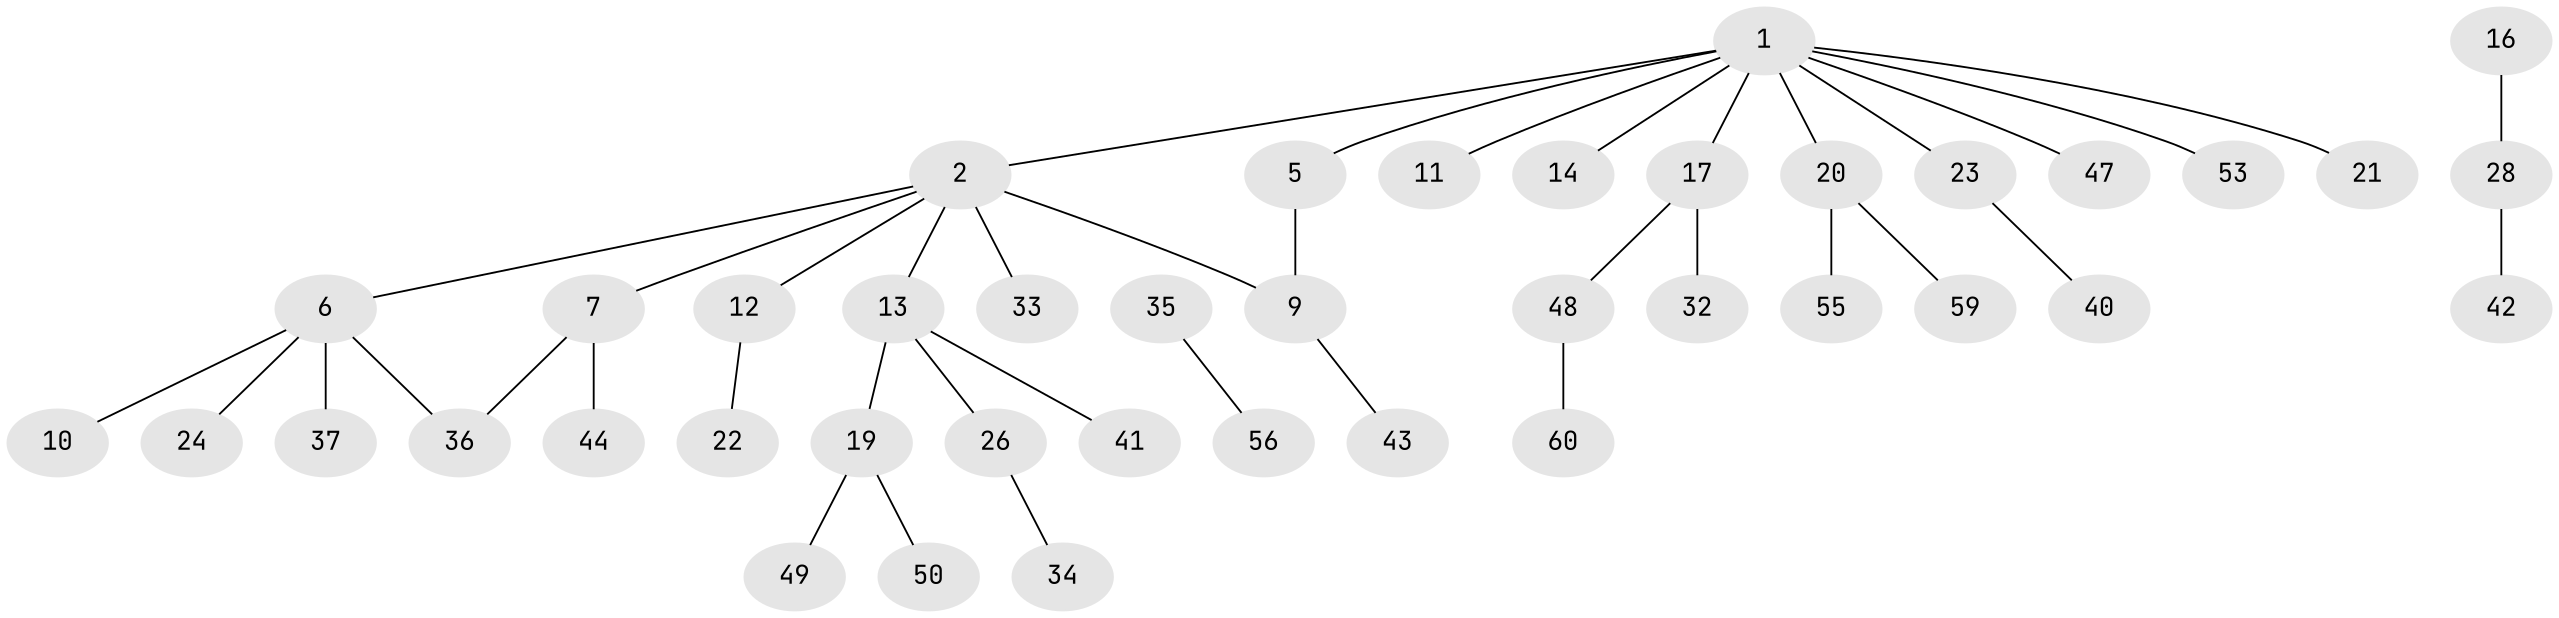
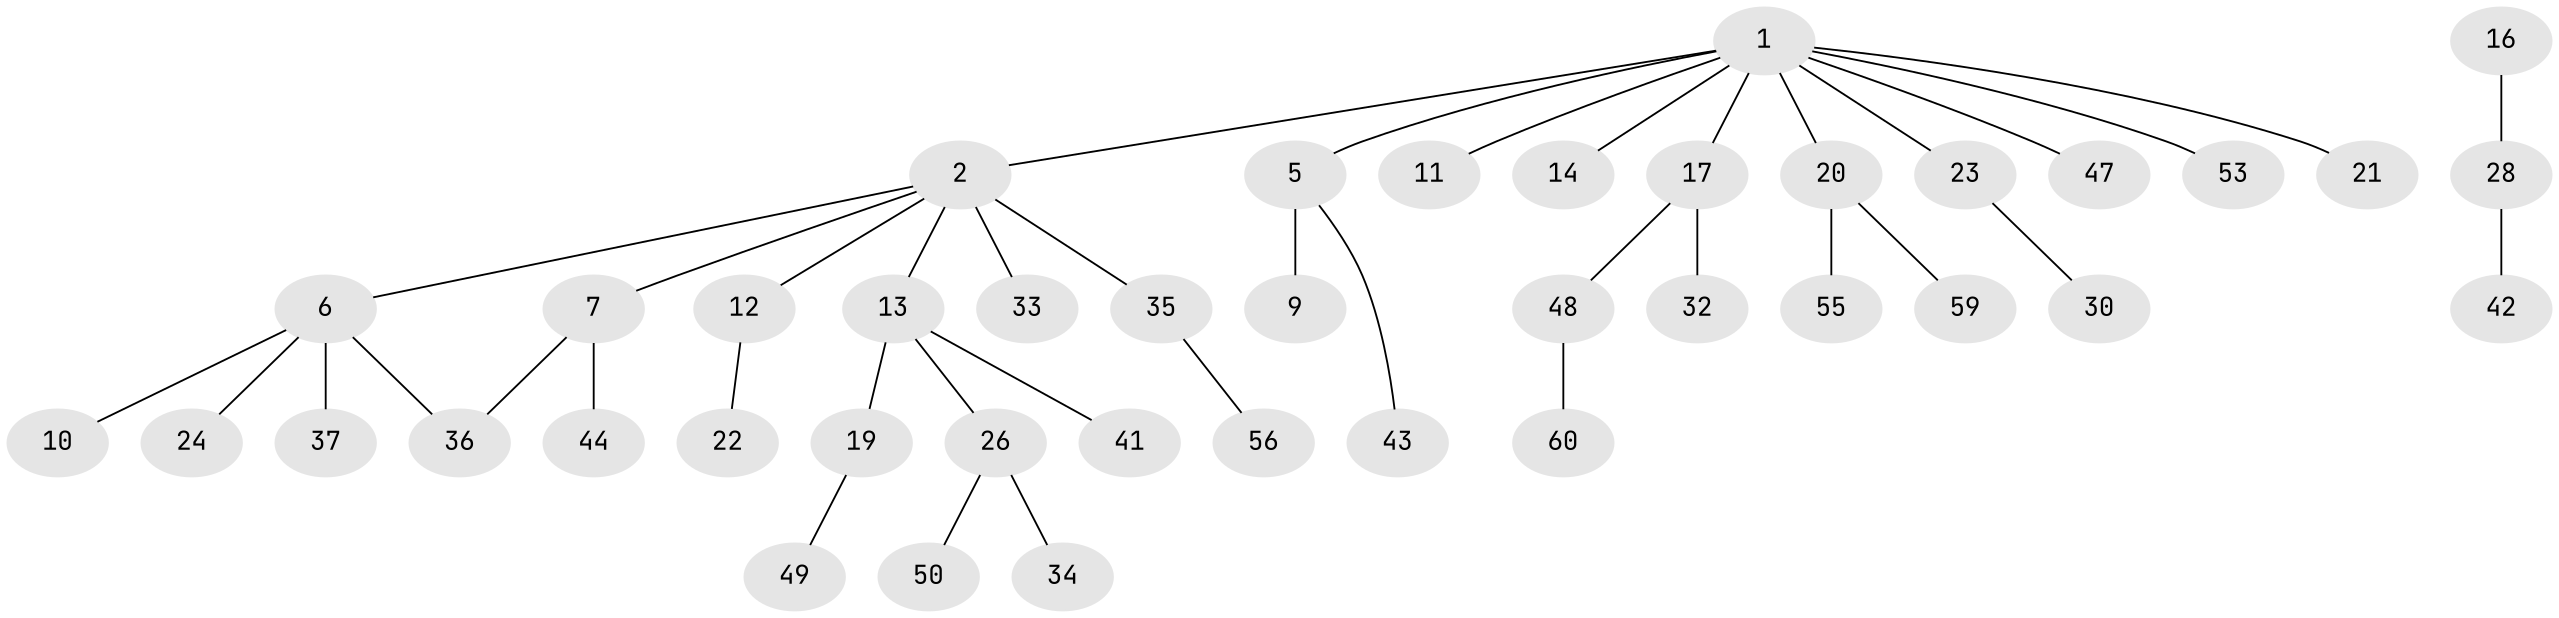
(1131, 237) -> (1061, 242)
(2099, 309) -> (2099, 309)
(1347, 376) -> (1372, 302)
(895, 510) -> (962, 510)
